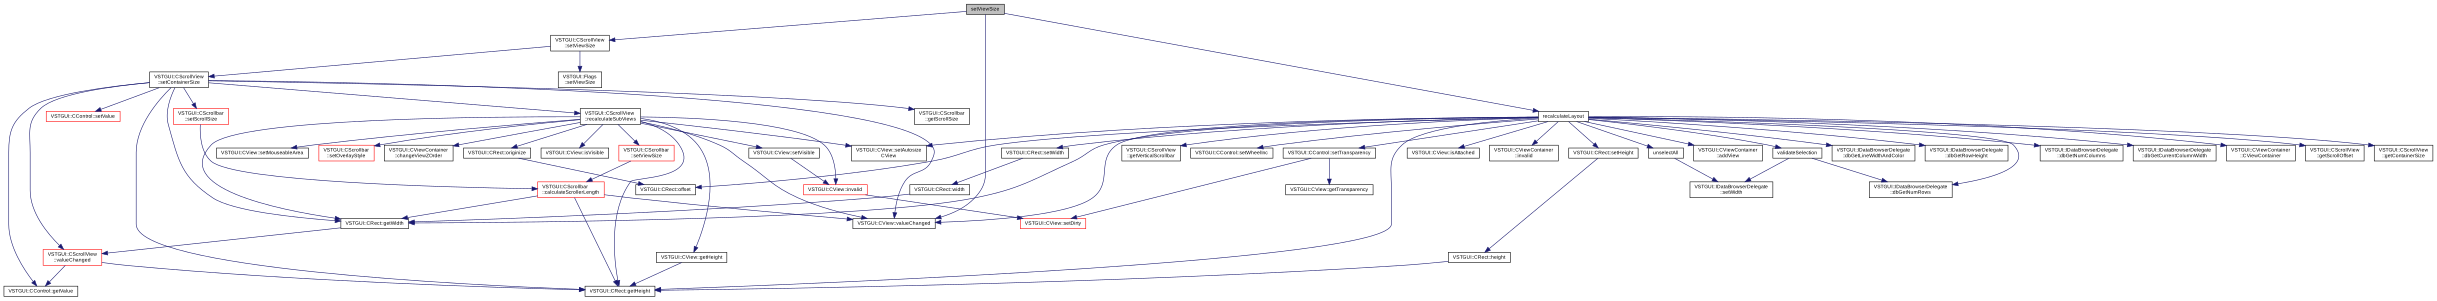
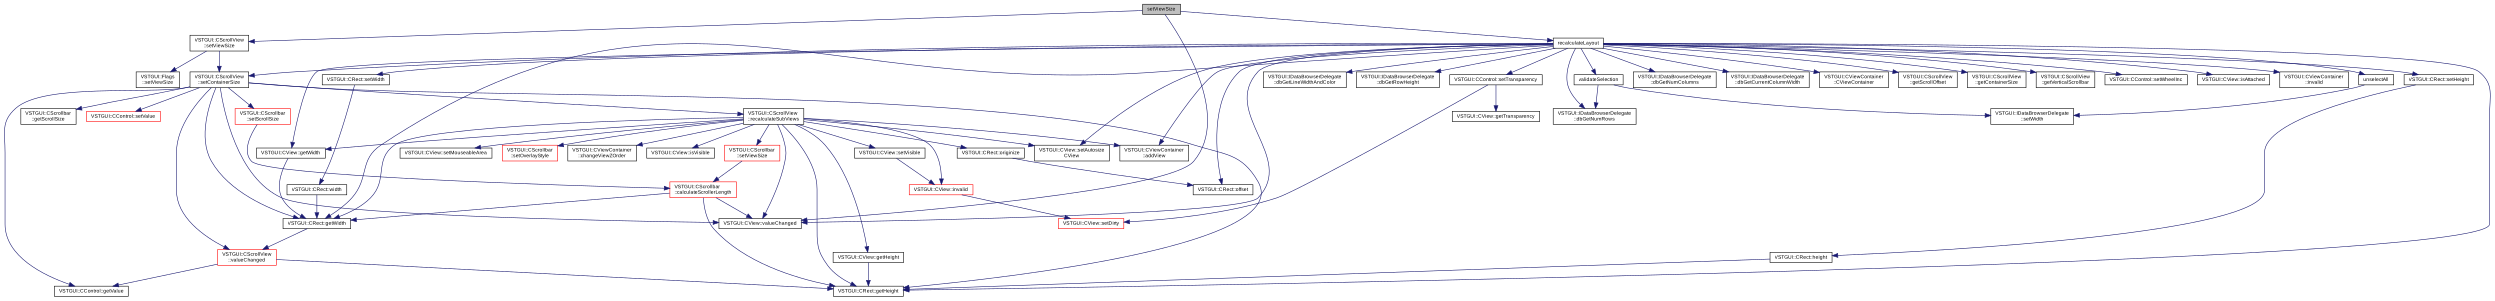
none -> (903, 49)
none -> (959, 129)
none -> (291, 153)
